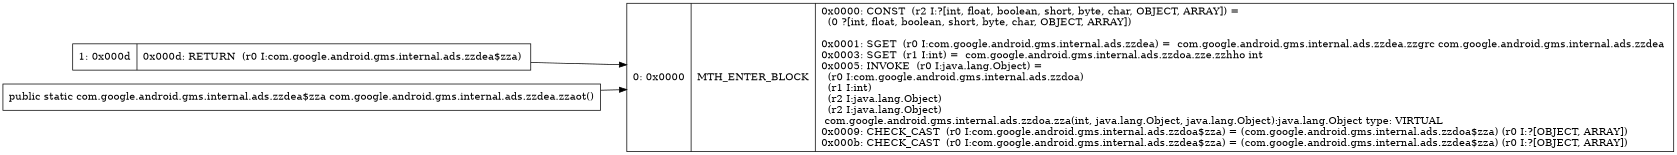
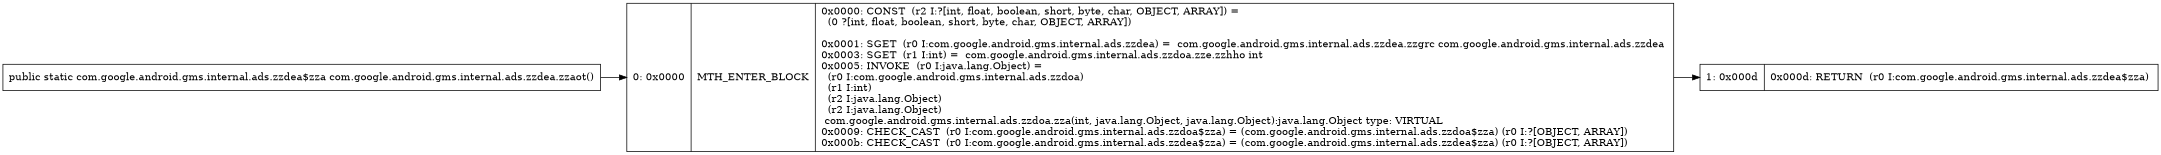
(575, 64) -> (1683, 77)
